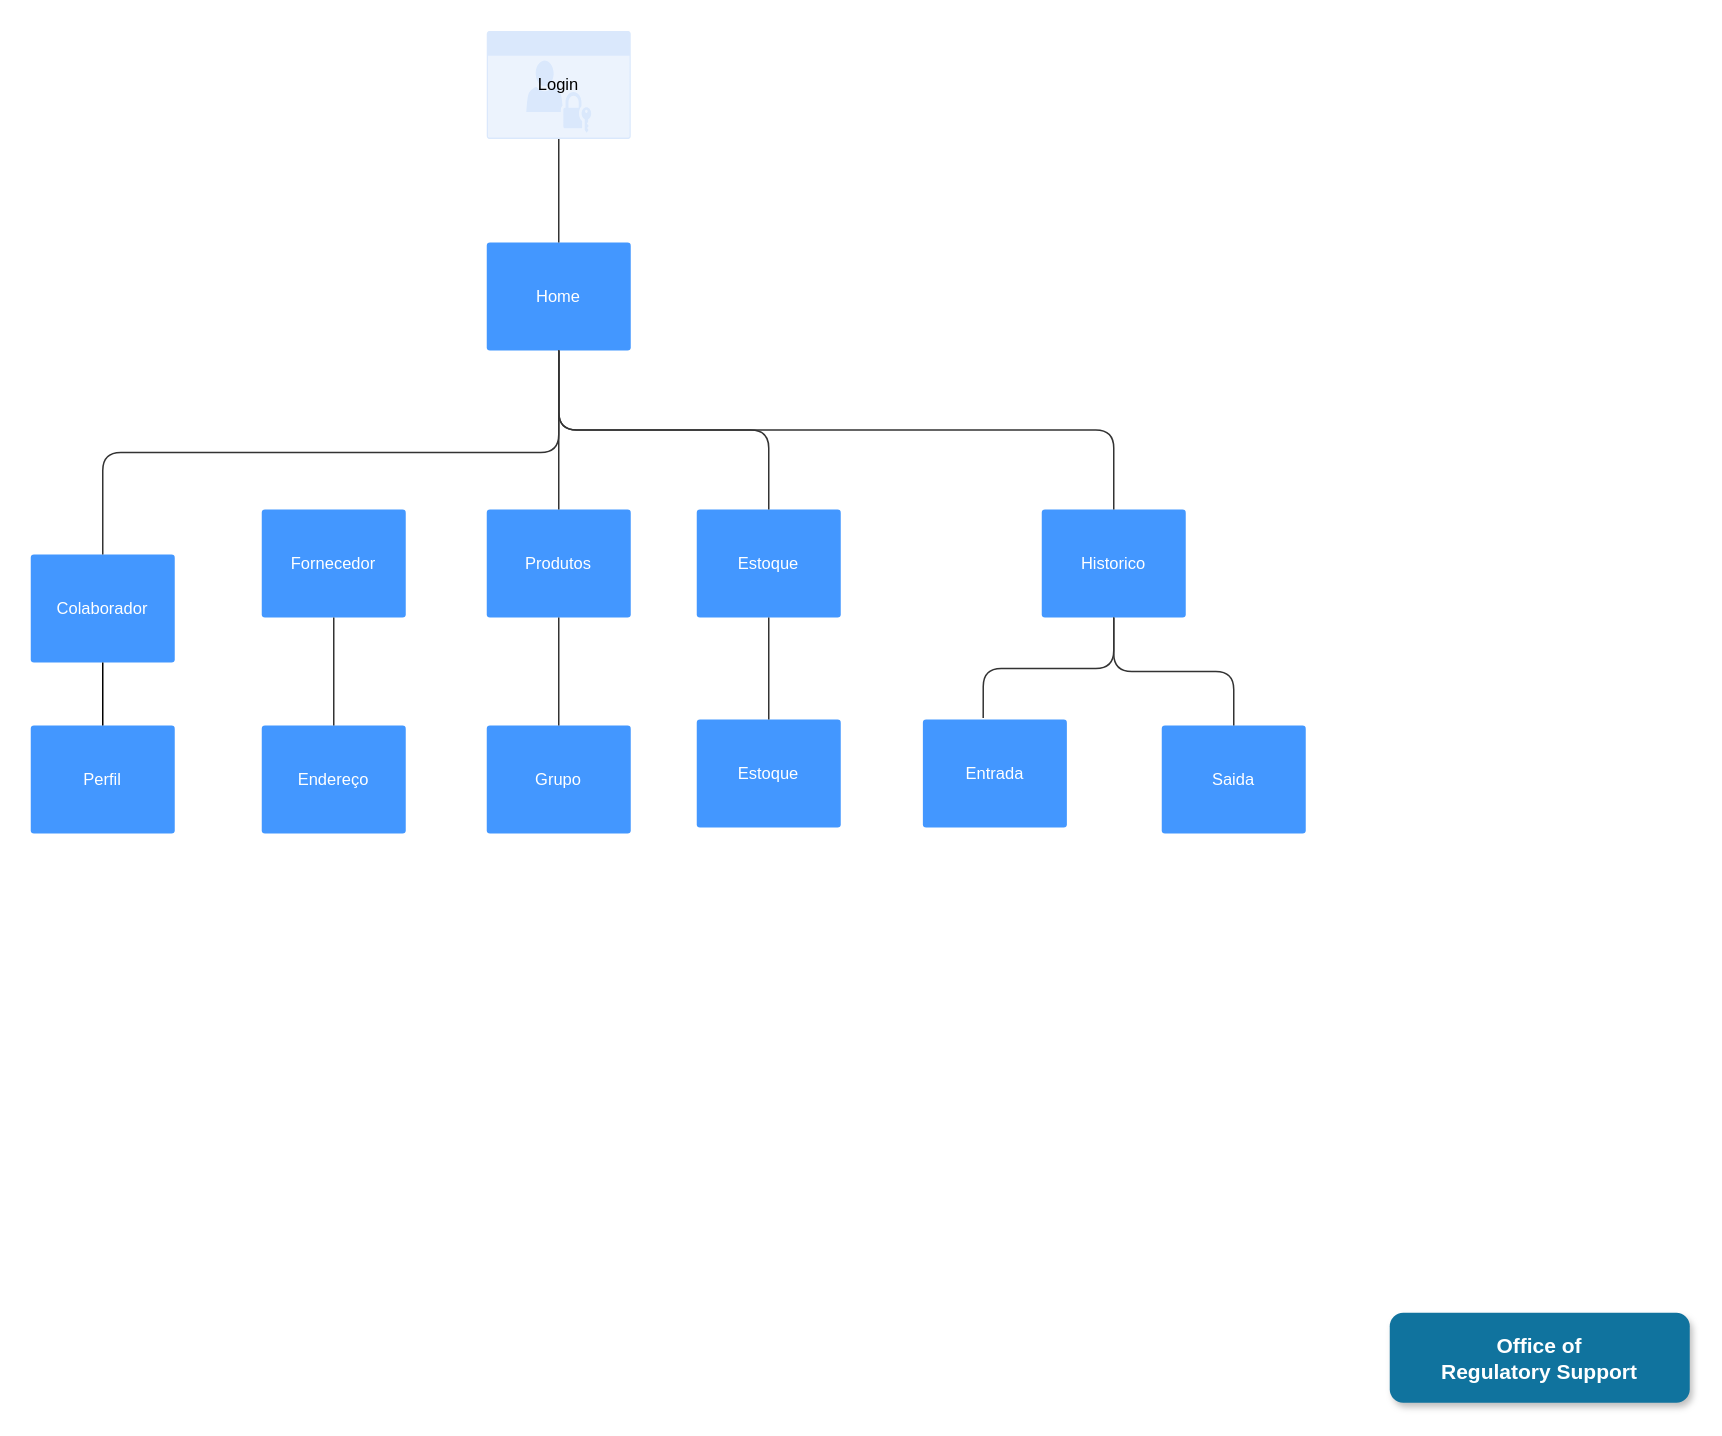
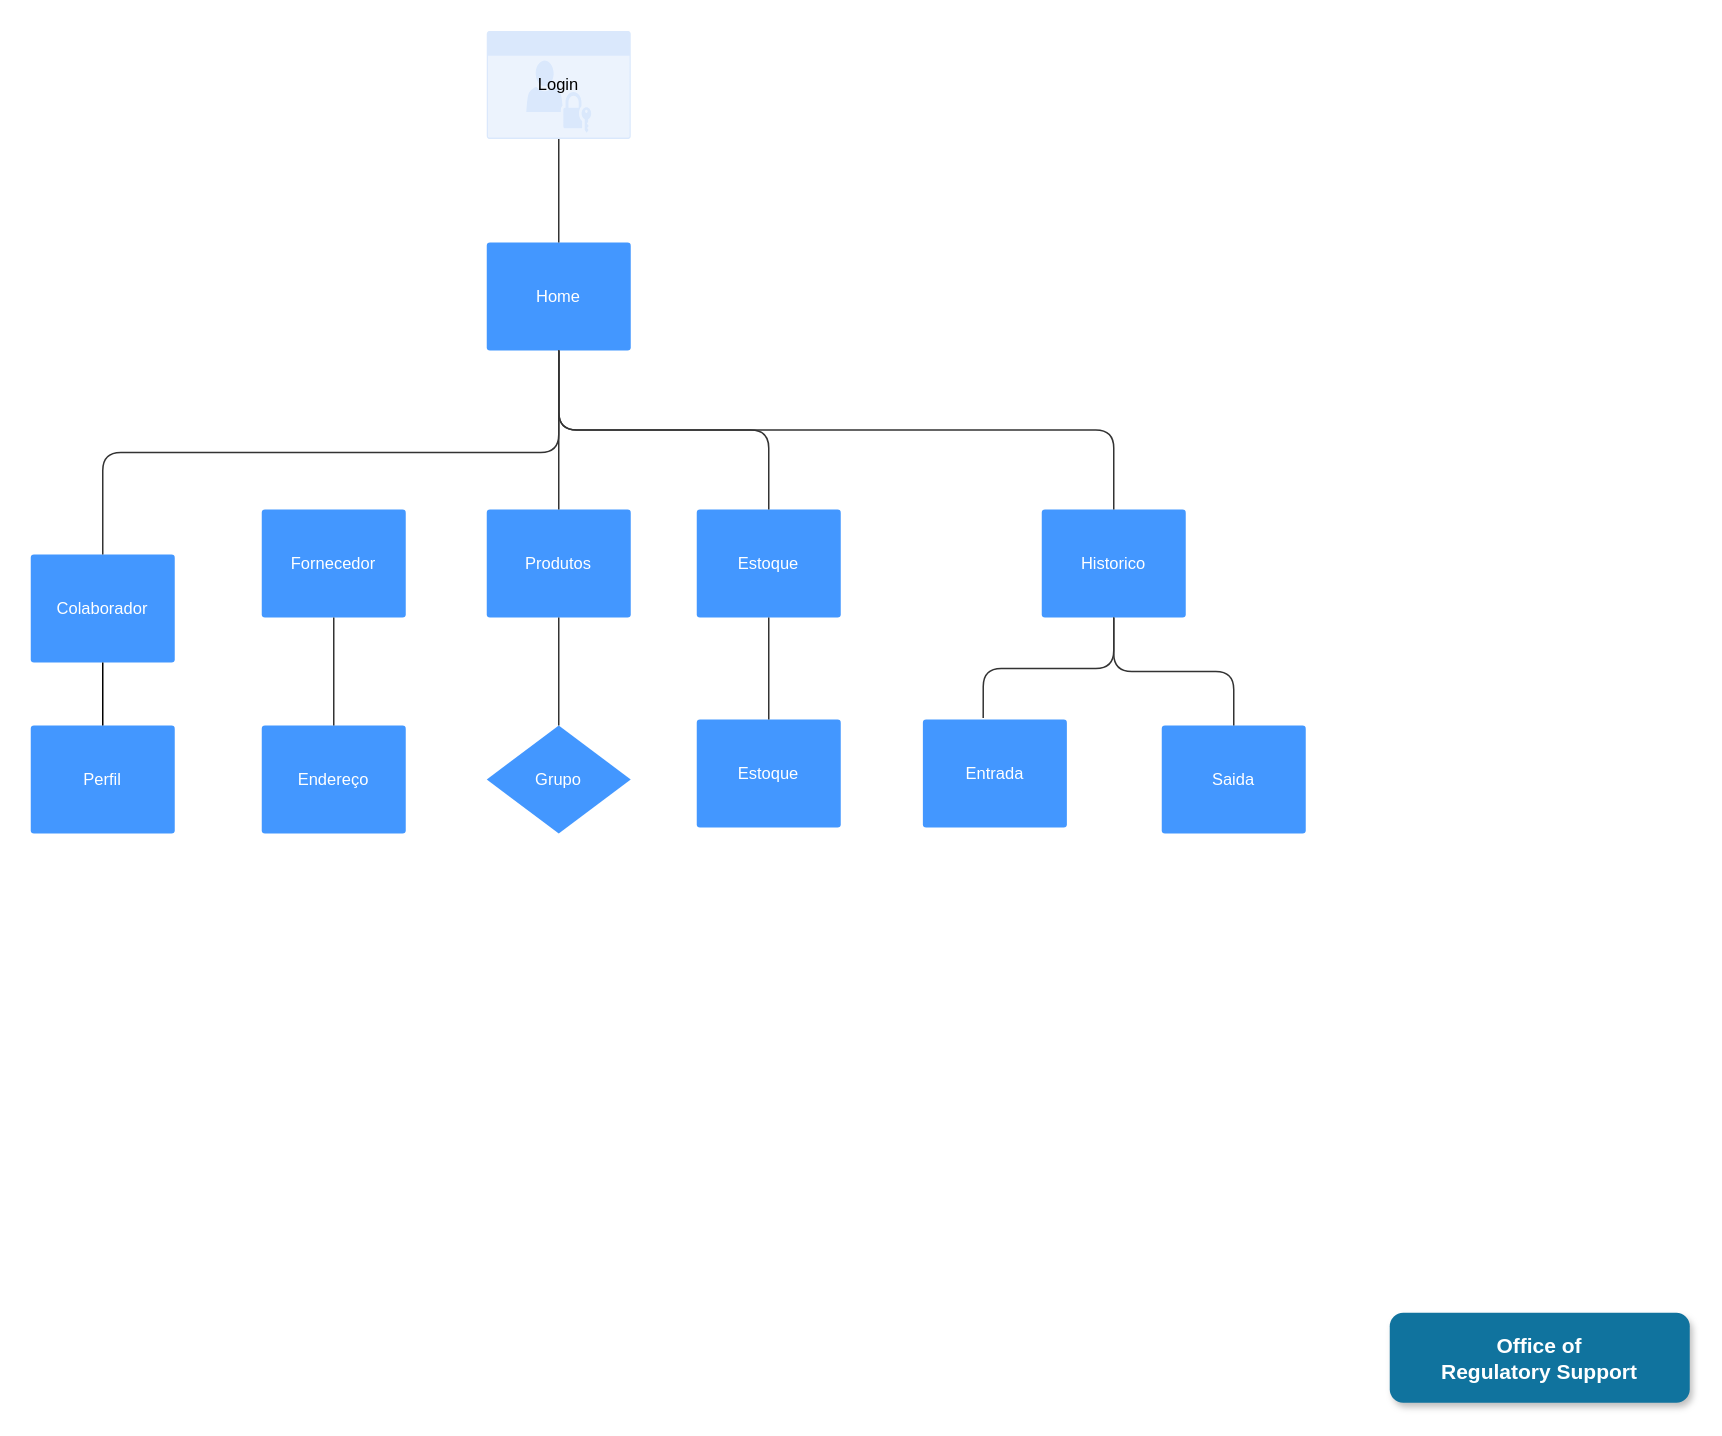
(559, 779) -> (559, 779)
